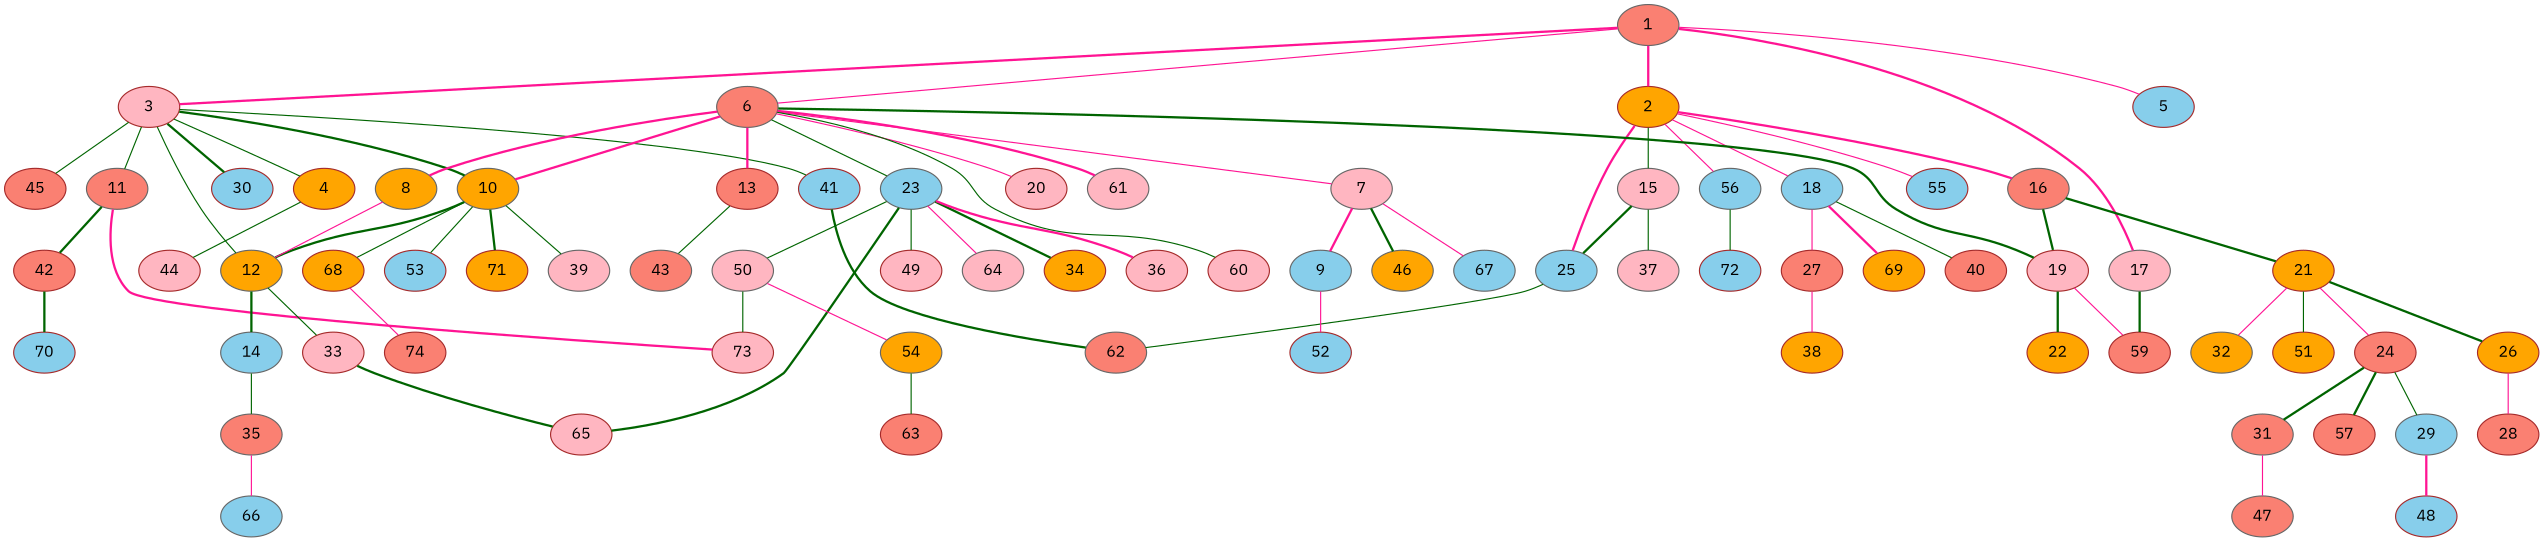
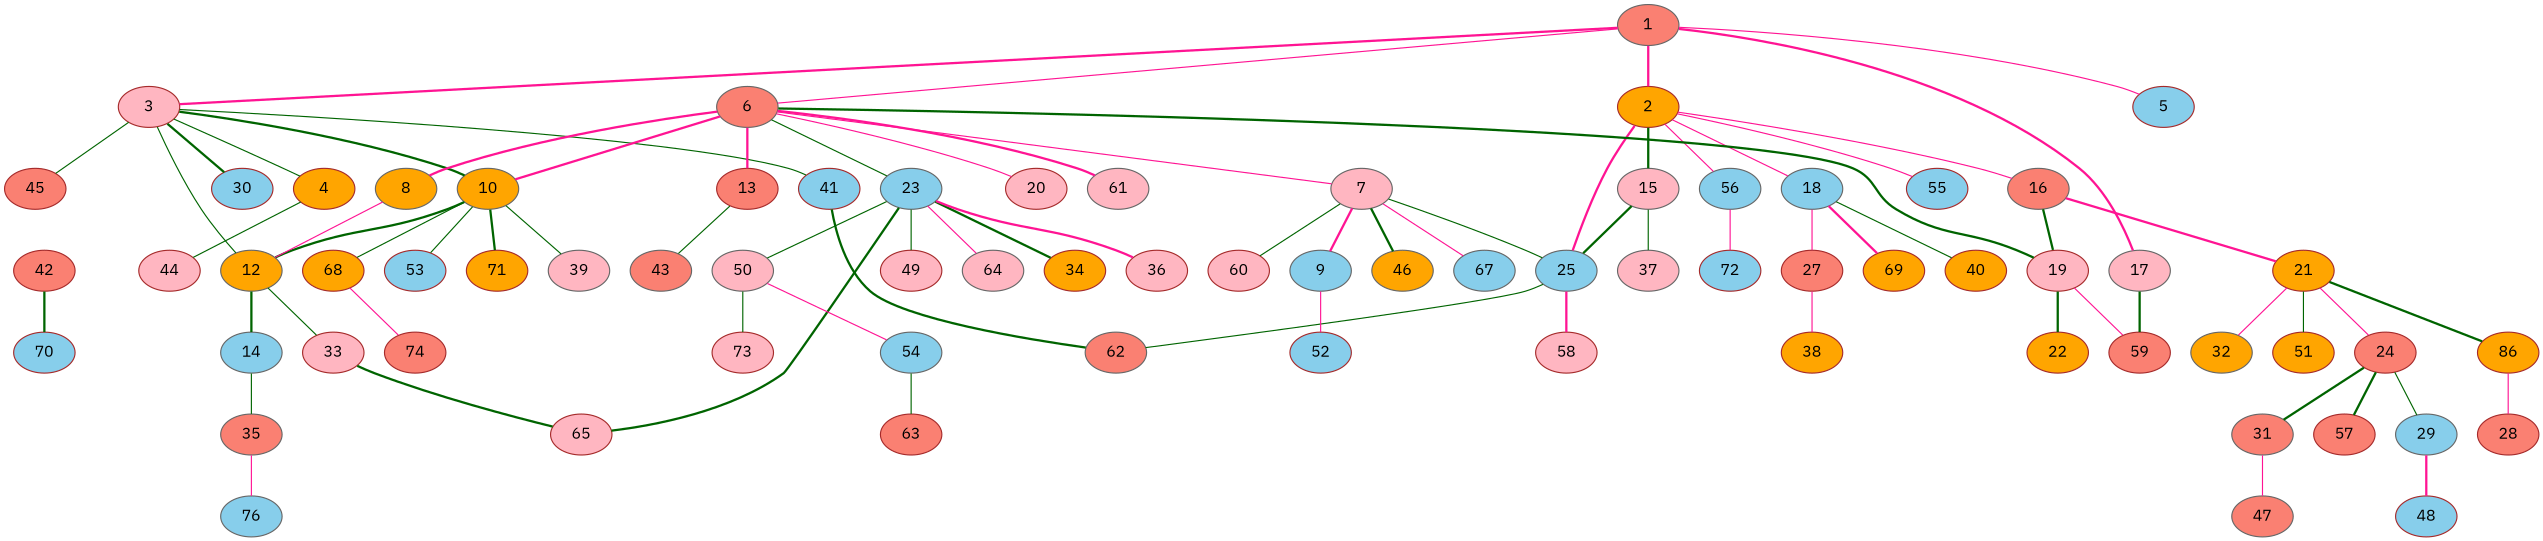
(1846, 140) -> (1846, 140)
(1648, 148) -> (1648, 148)
(117, 189) -> none
(988, 205) -> (1300, 230)
none -> (1466, 227)
(1730, 230) -> (1730, 230)
(2171, 230) -> (2171, 230)
(1976, 271) -> (1976, 271)
(911, 353) -> (911, 353)
none -> (1566, 353)
(2508, 353) -> (2508, 353)
(251, 516) -> (251, 516)
